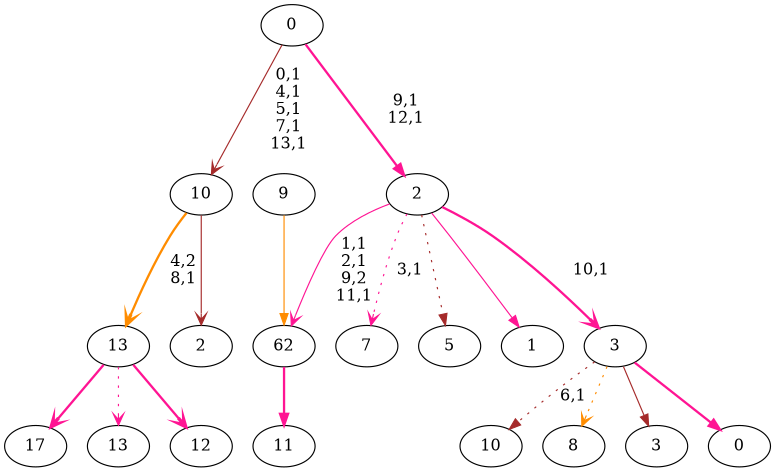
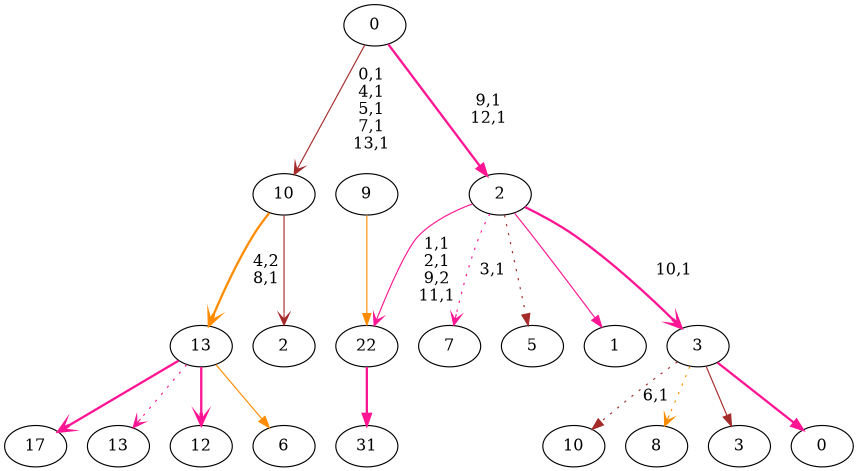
(284, 346) -> (367, 346)
none -> (284, 446)
(284, 446) -> (367, 446)
